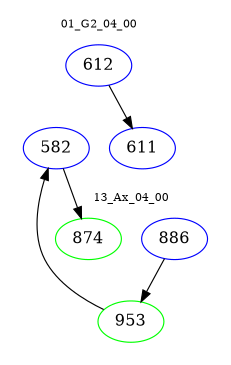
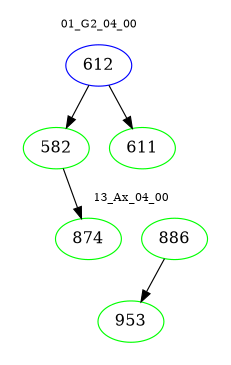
(56, 148) -> (56, 148)
(142, 148) -> (142, 148)
(175, 239) -> (175, 239)
(39, 243) -> (80, 101)
